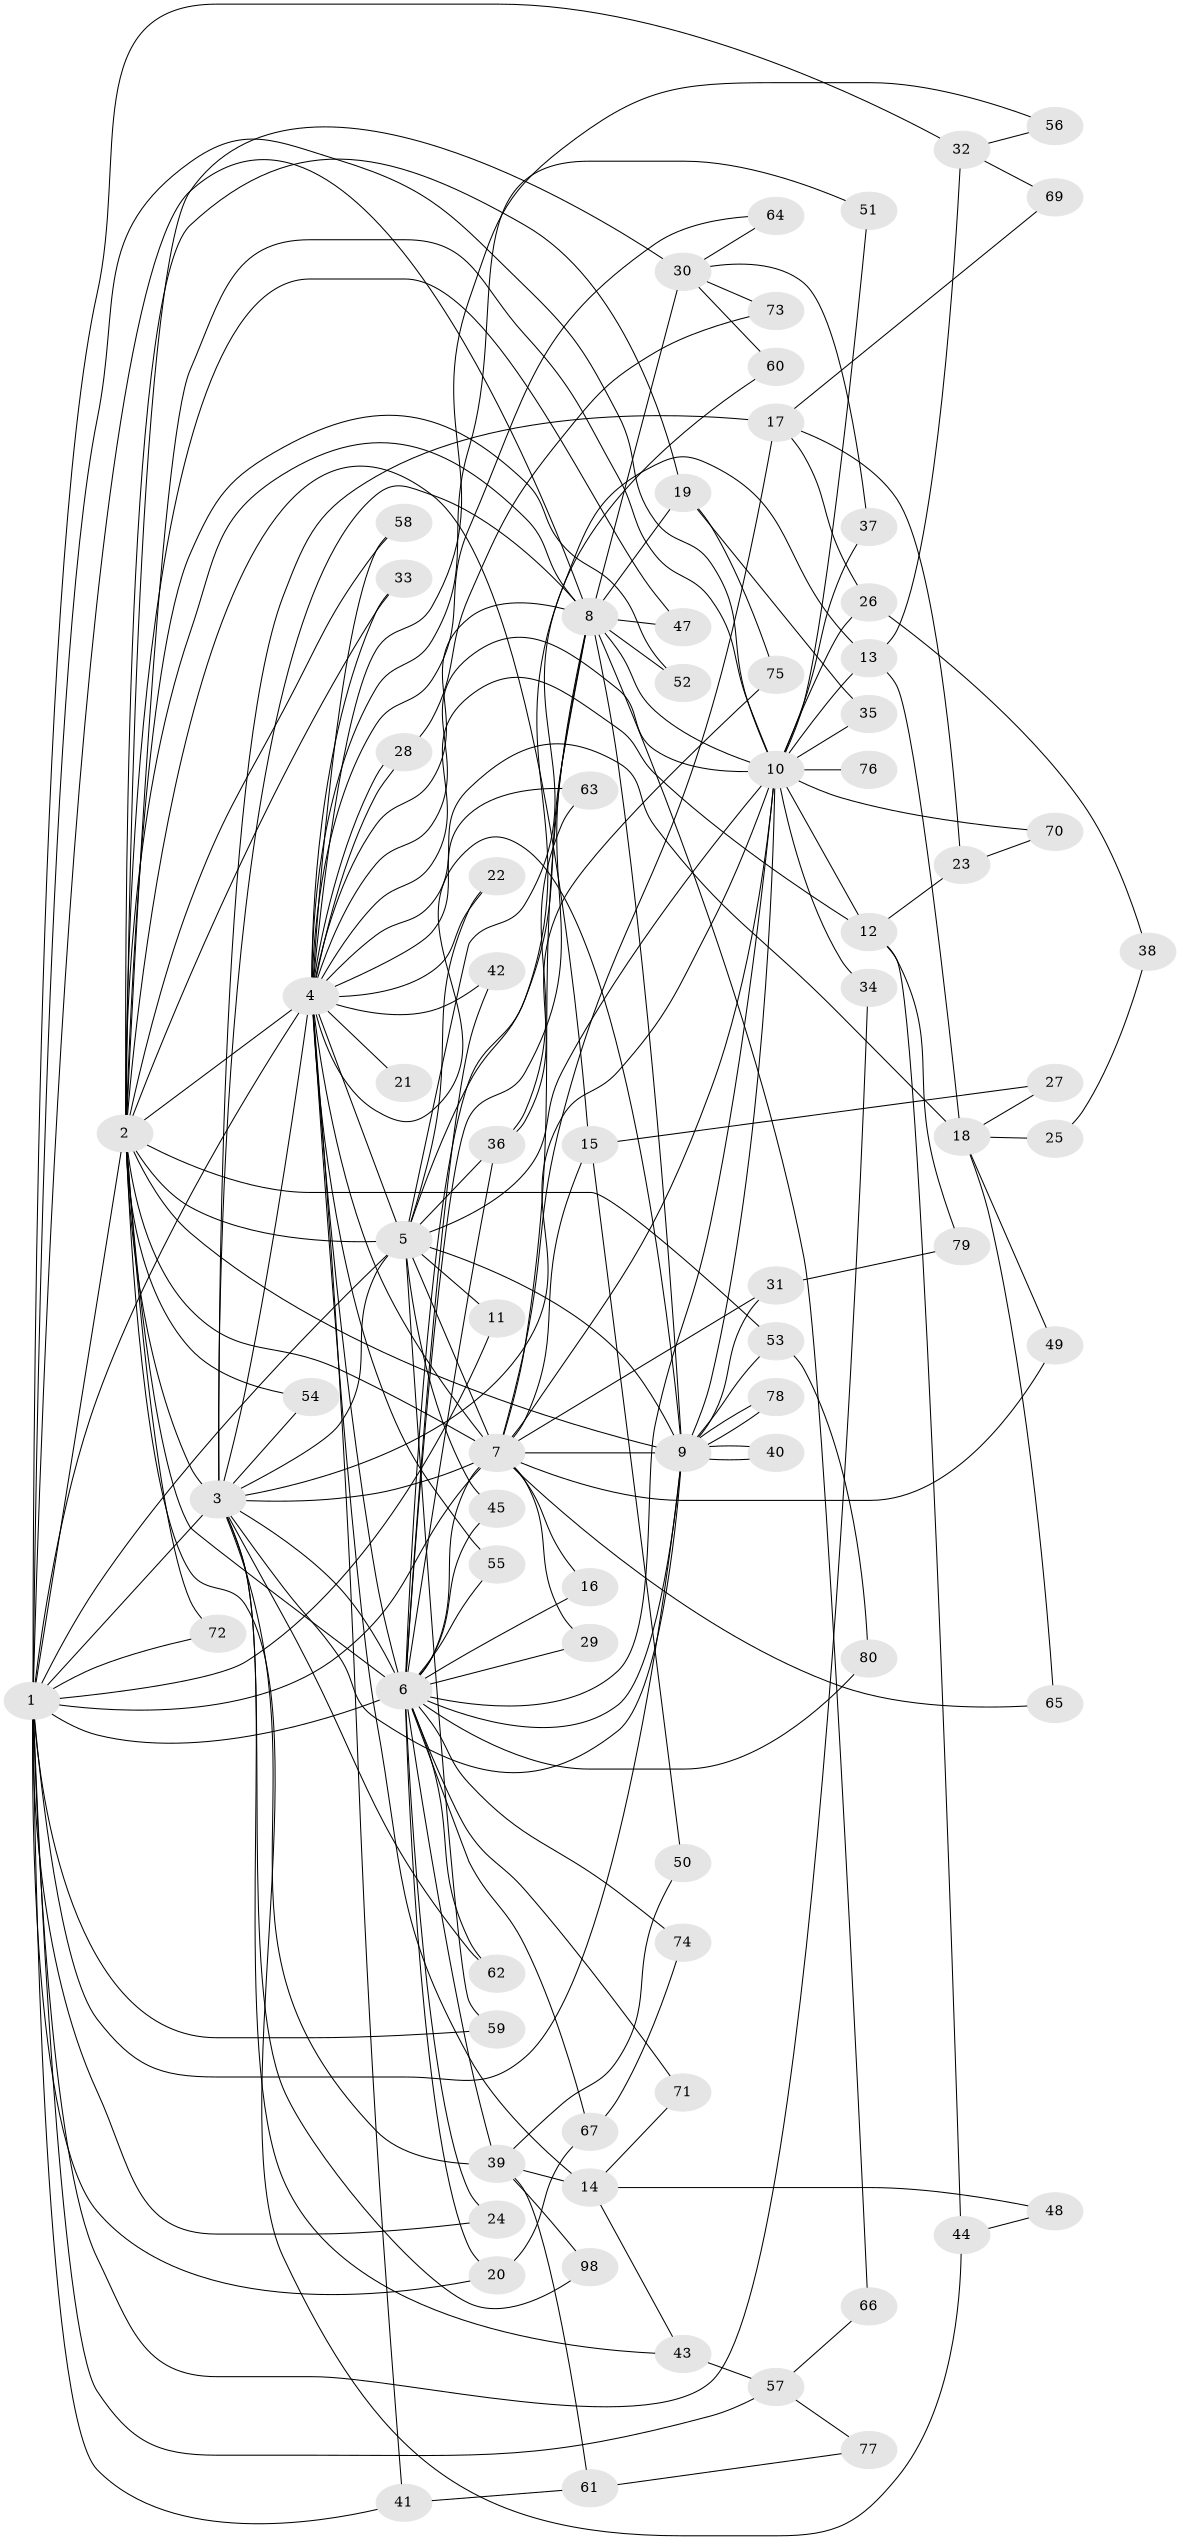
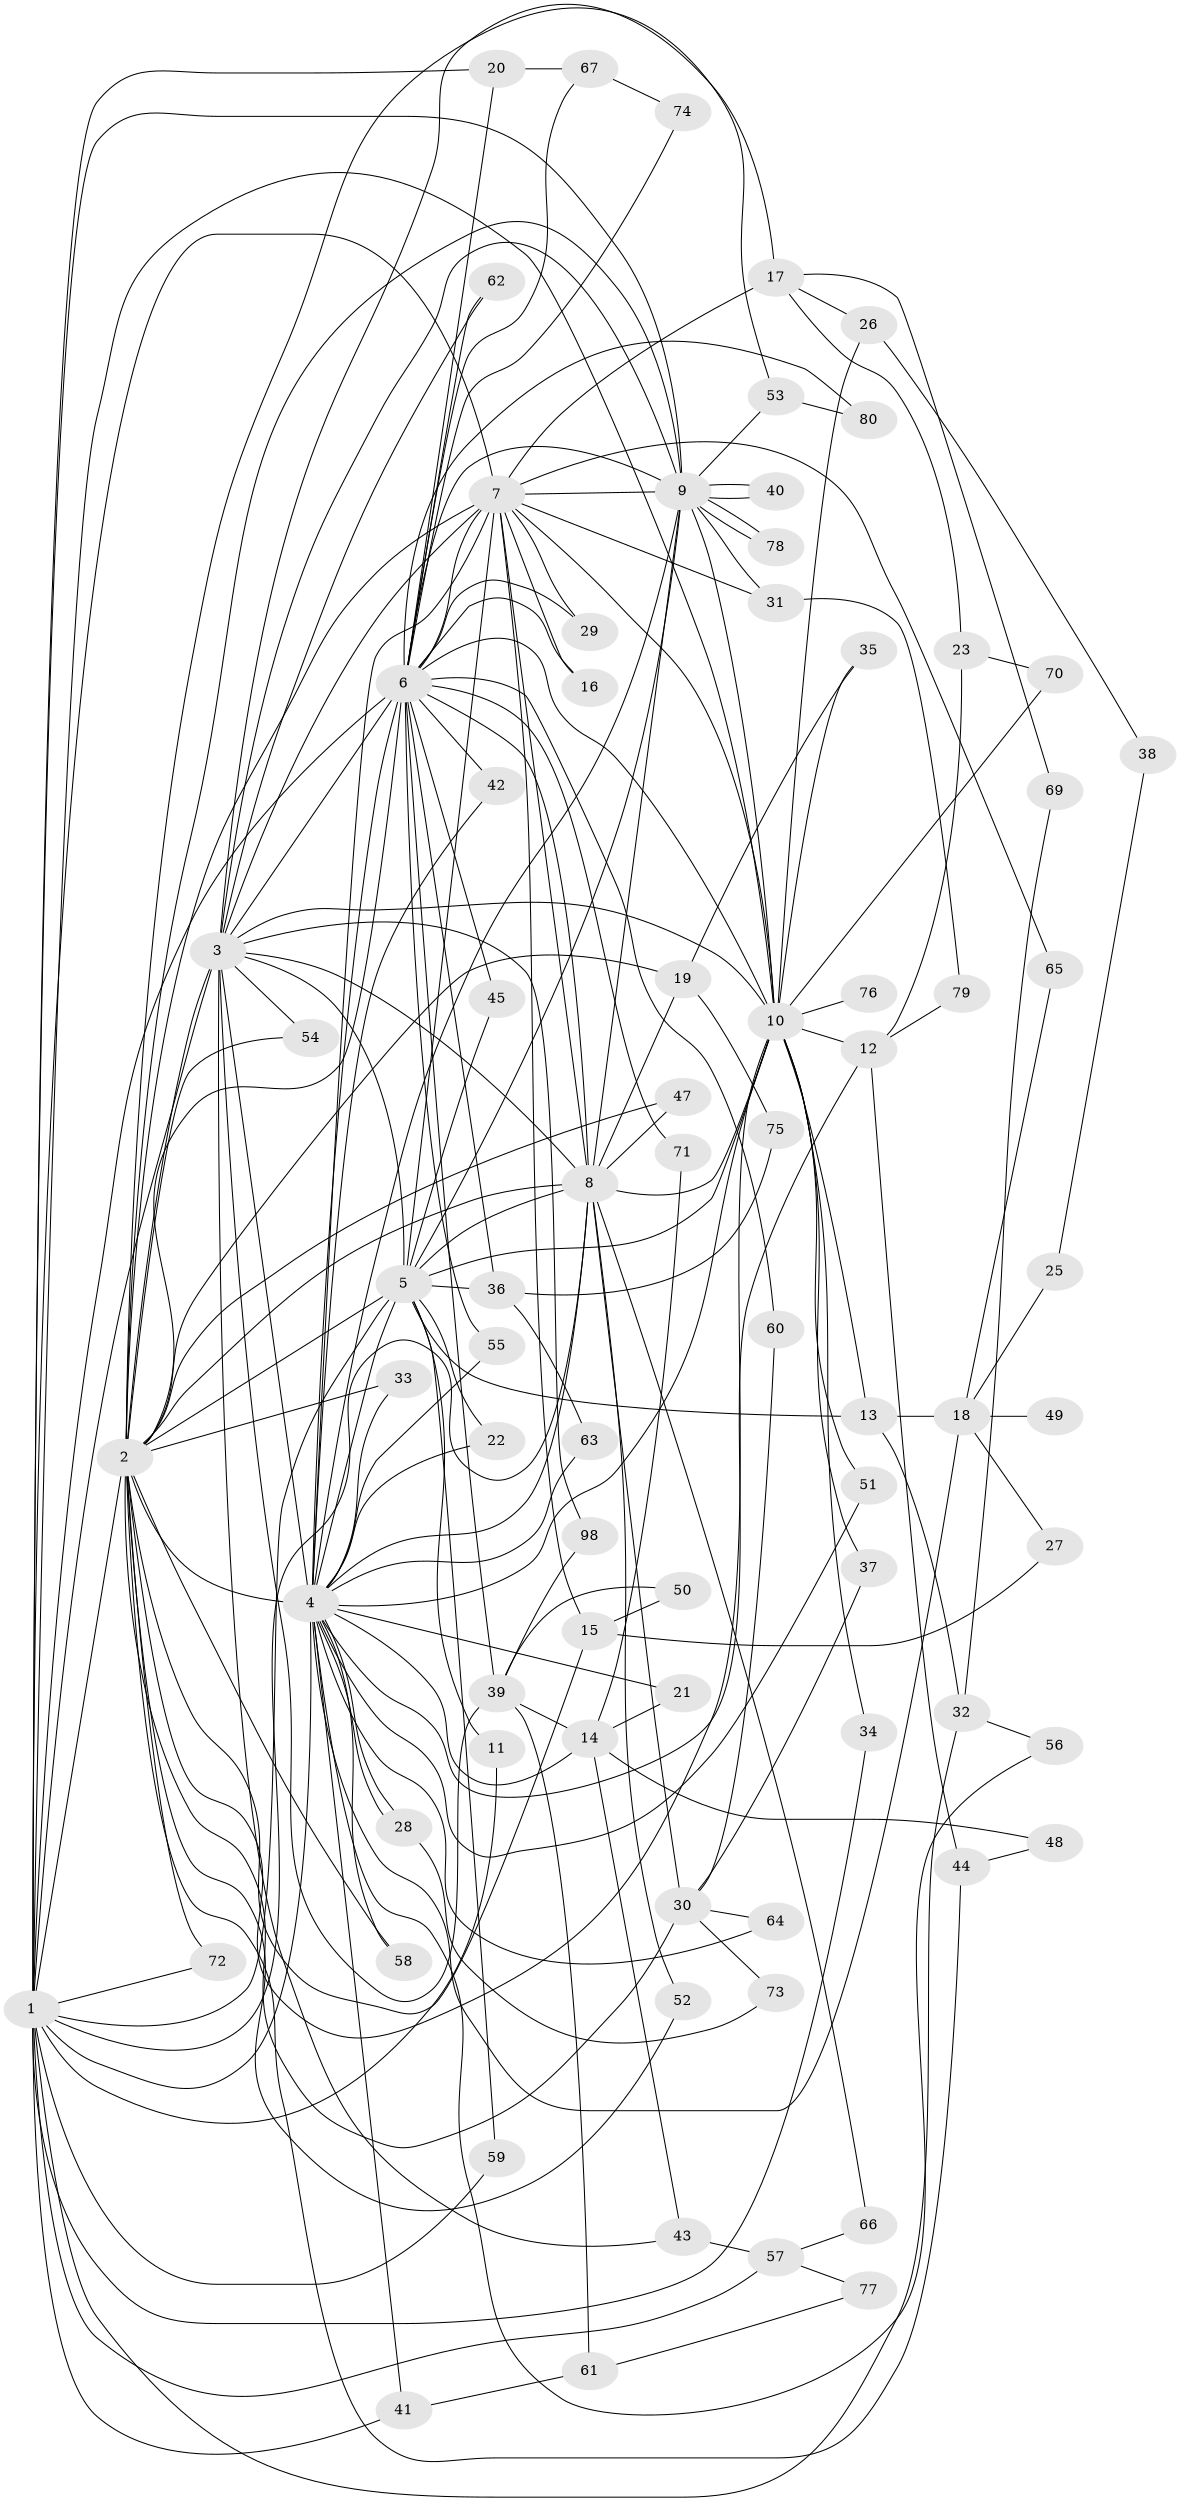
(808, 1500) -> none
none -> (637, 1716)
(497, 2220) -> none
